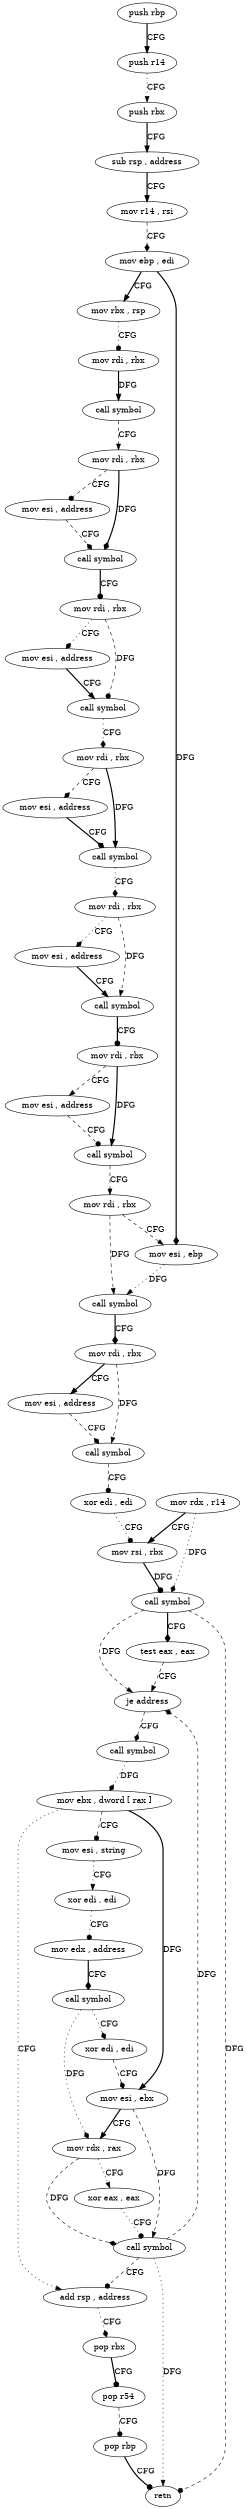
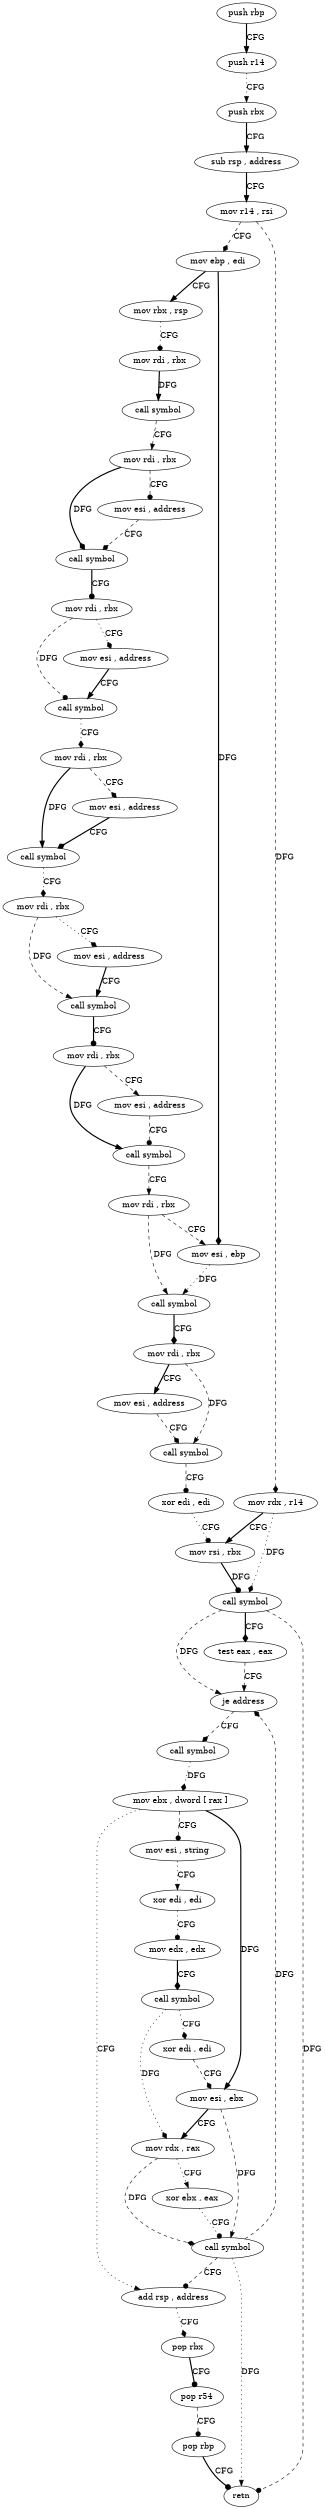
none -> (276, 851)
(88, 1950) -> (177, 1950)
(114, 2198) -> (192, 2198)
